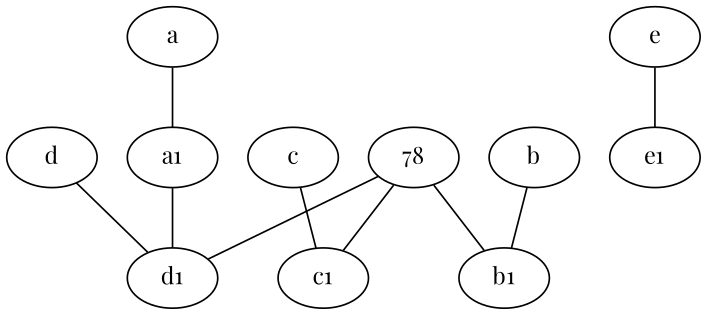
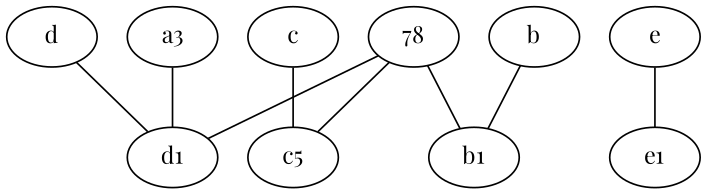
(173, 37) -> none
(173, 157) -> (173, 37)
(323, 278) -> (293, 157)
